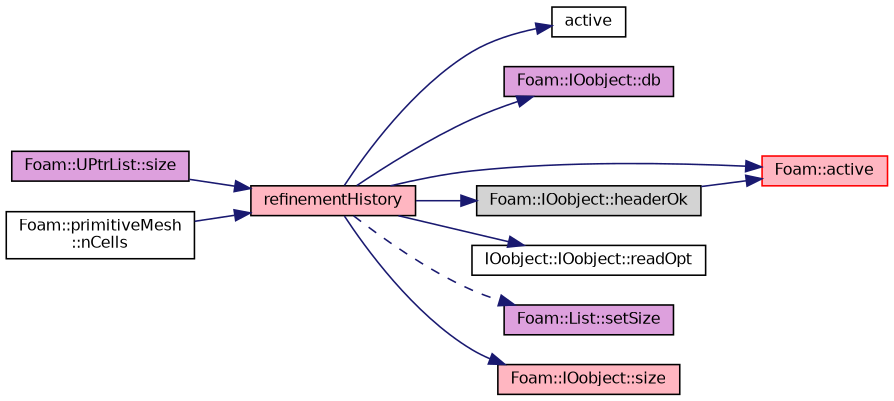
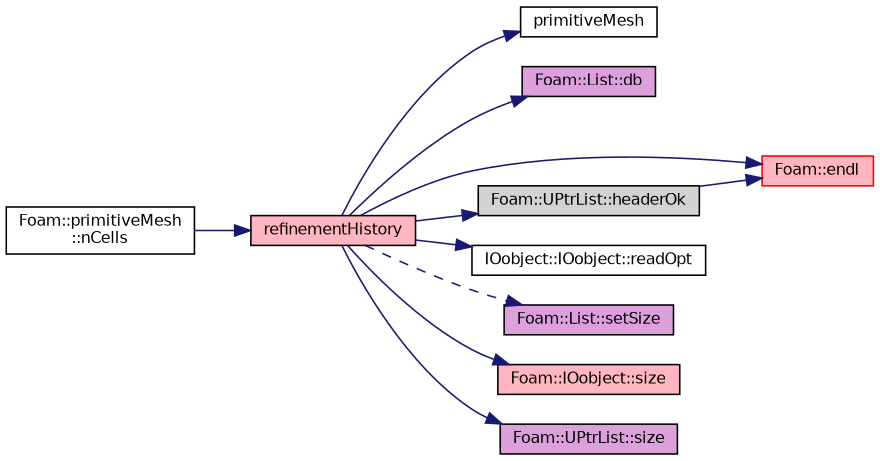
(589, 22) -> (589, 22)
(589, 82) -> (589, 82)
(825, 171) -> (818, 171)
(212, 183) -> (403, 342)
(589, 201) -> (589, 201)
